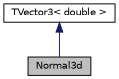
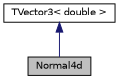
(59, 66) -> (59, 66)
